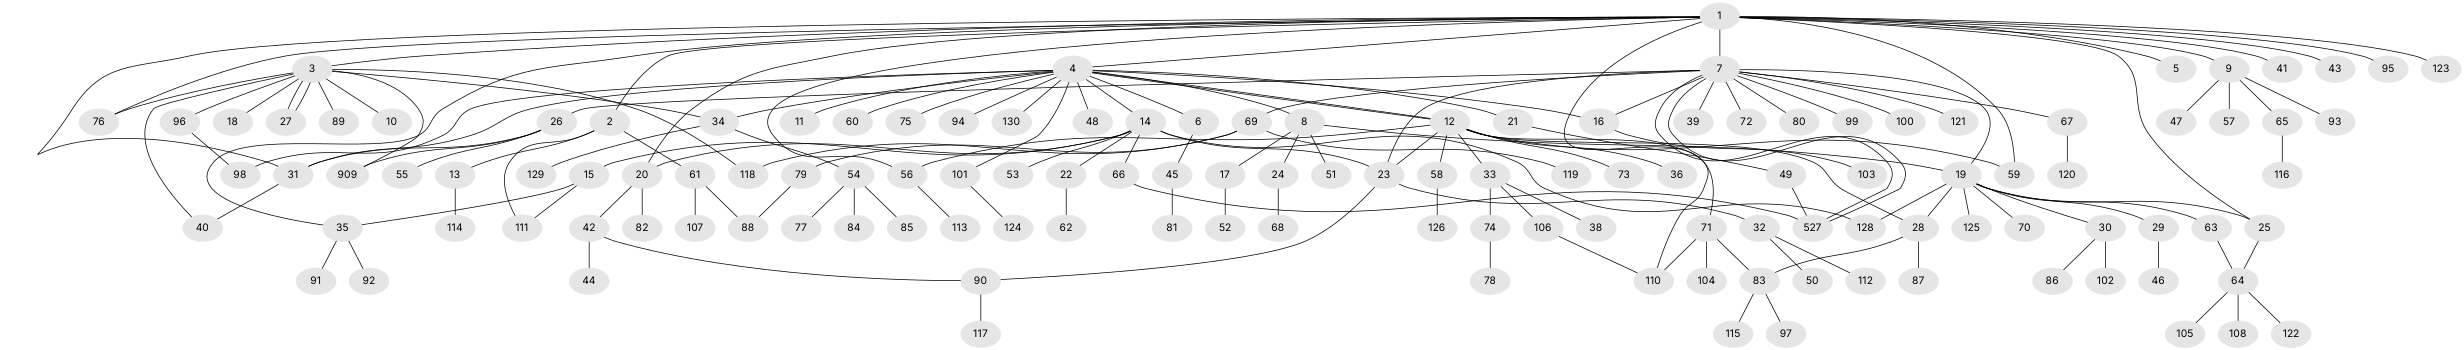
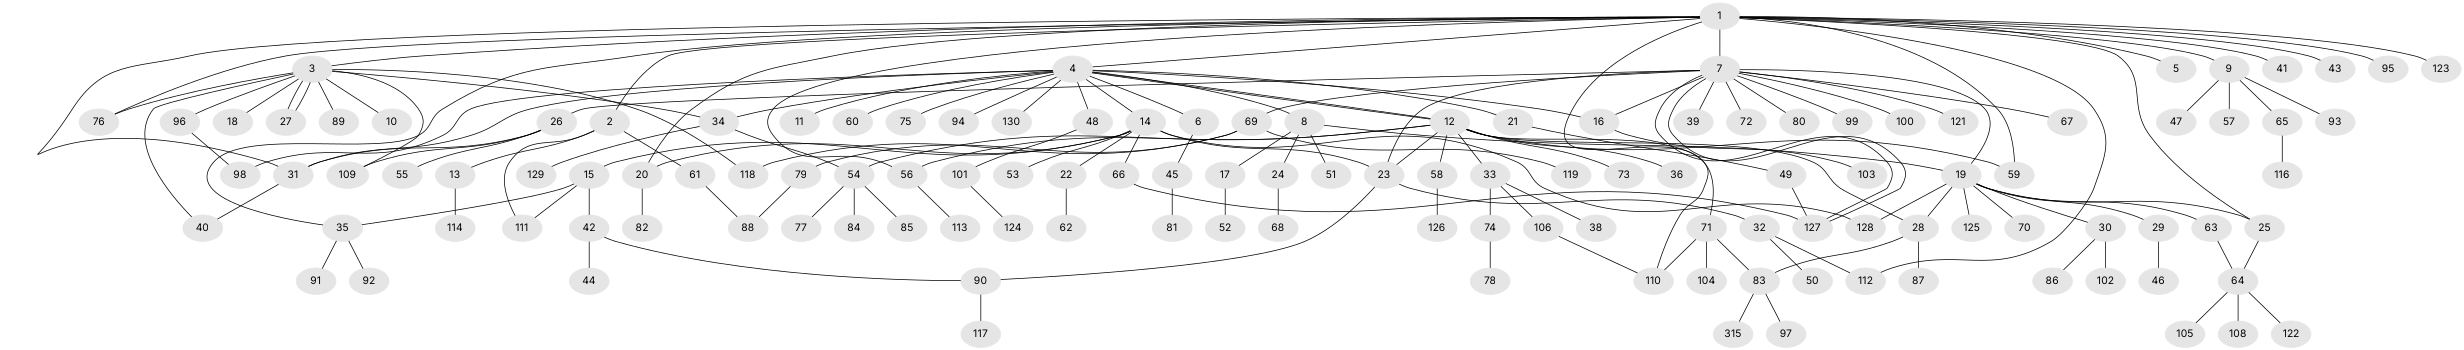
none -> (2078, 95)
none -> (1035, 137)
(1035, 137) -> (1026, 148)
(348, 175) -> (348, 175)
(2067, 175) -> none
(616, 202) -> (589, 202)
(695, 228) -> none
(1813, 228) -> (1813, 228)
(1733, 334) -> (1733, 334)
